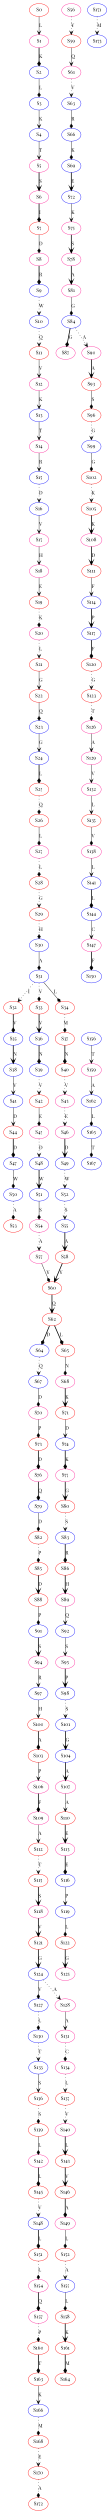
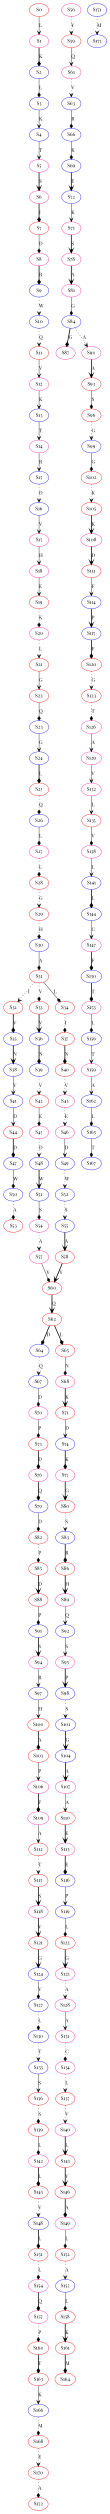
(39, 821) -> (39, 821)
(39, 976) -> (39, 976)
none -> (91, 1008)
(66, 1023) -> (66, 1023)
(65, 1146) -> (65, 1146)
(51, 1988) -> (65, 1988)
